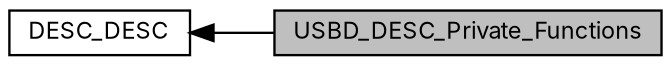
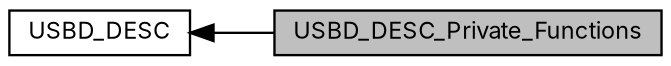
(100, 33) -> (100, 33)
